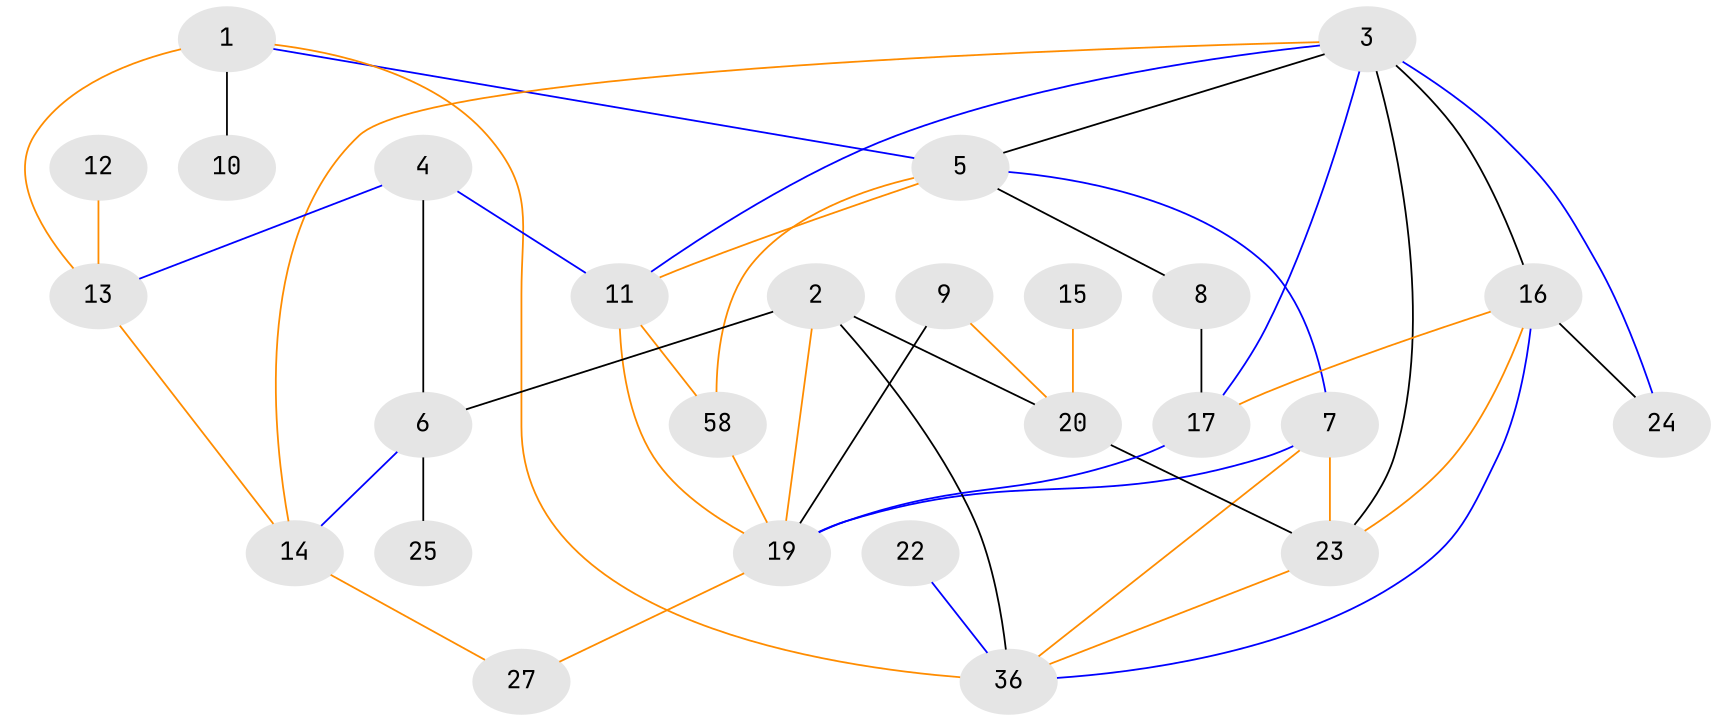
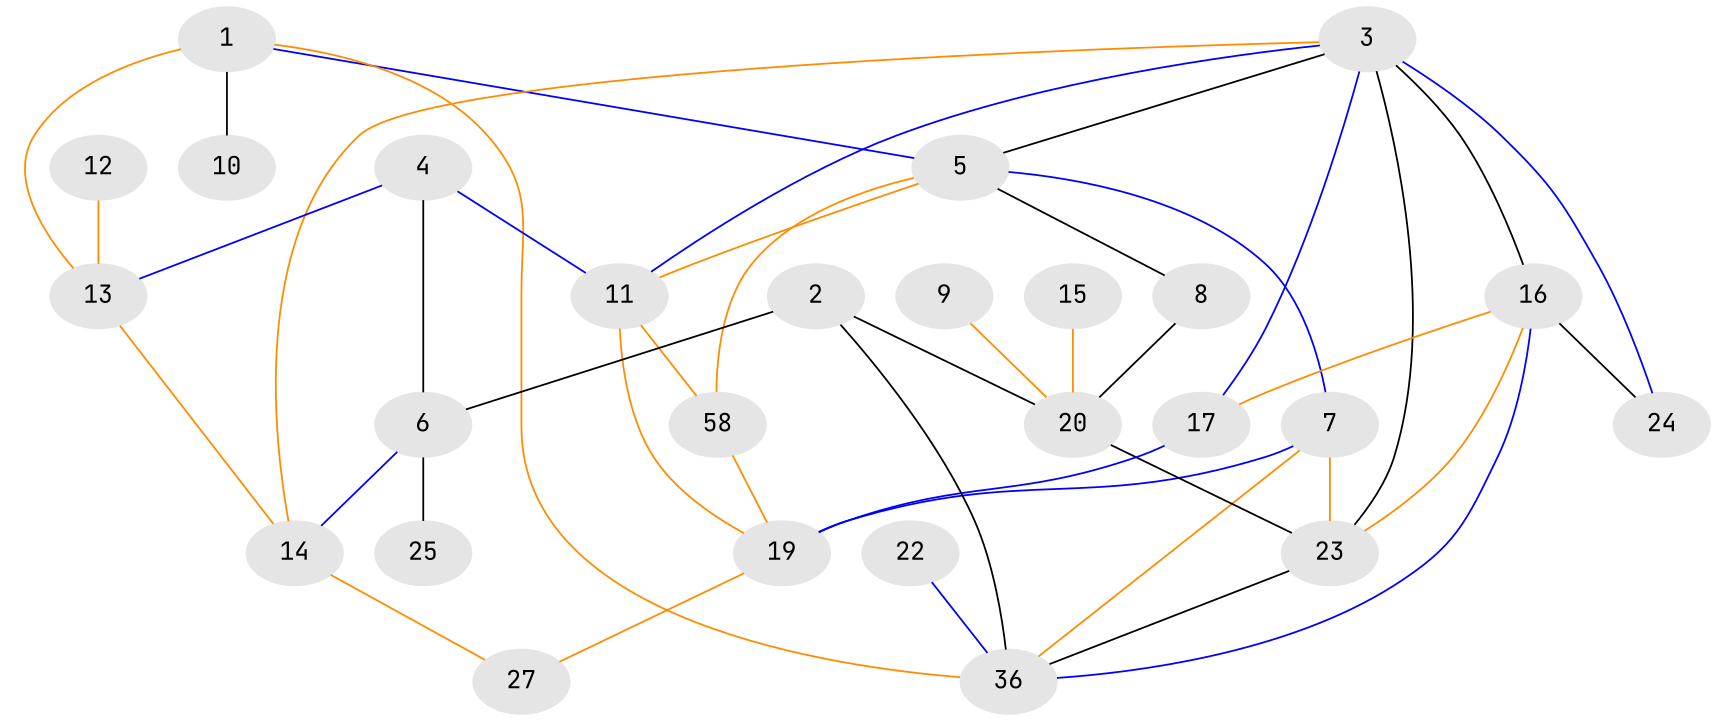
(1201, 361) -> (1137, 360)
(799, 425) -> none
(863, 425) -> none
(1169, 617) -> (1169, 617)
